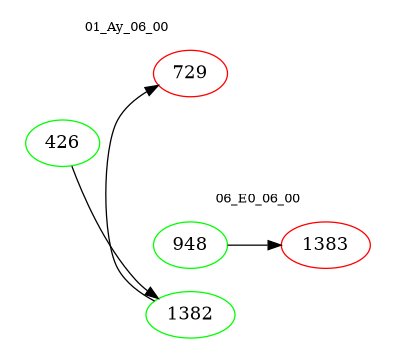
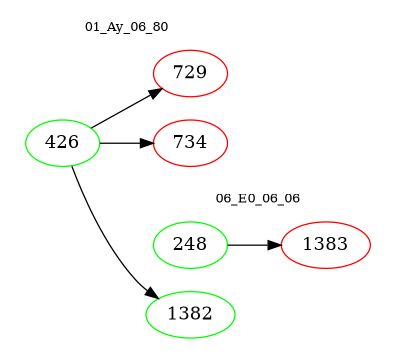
(127, 28) -> (127, 28)
none -> (190, 143)
(106, 199) -> (121, 112)
(258, 199) -> (258, 199)
(190, 245) -> (190, 245)
